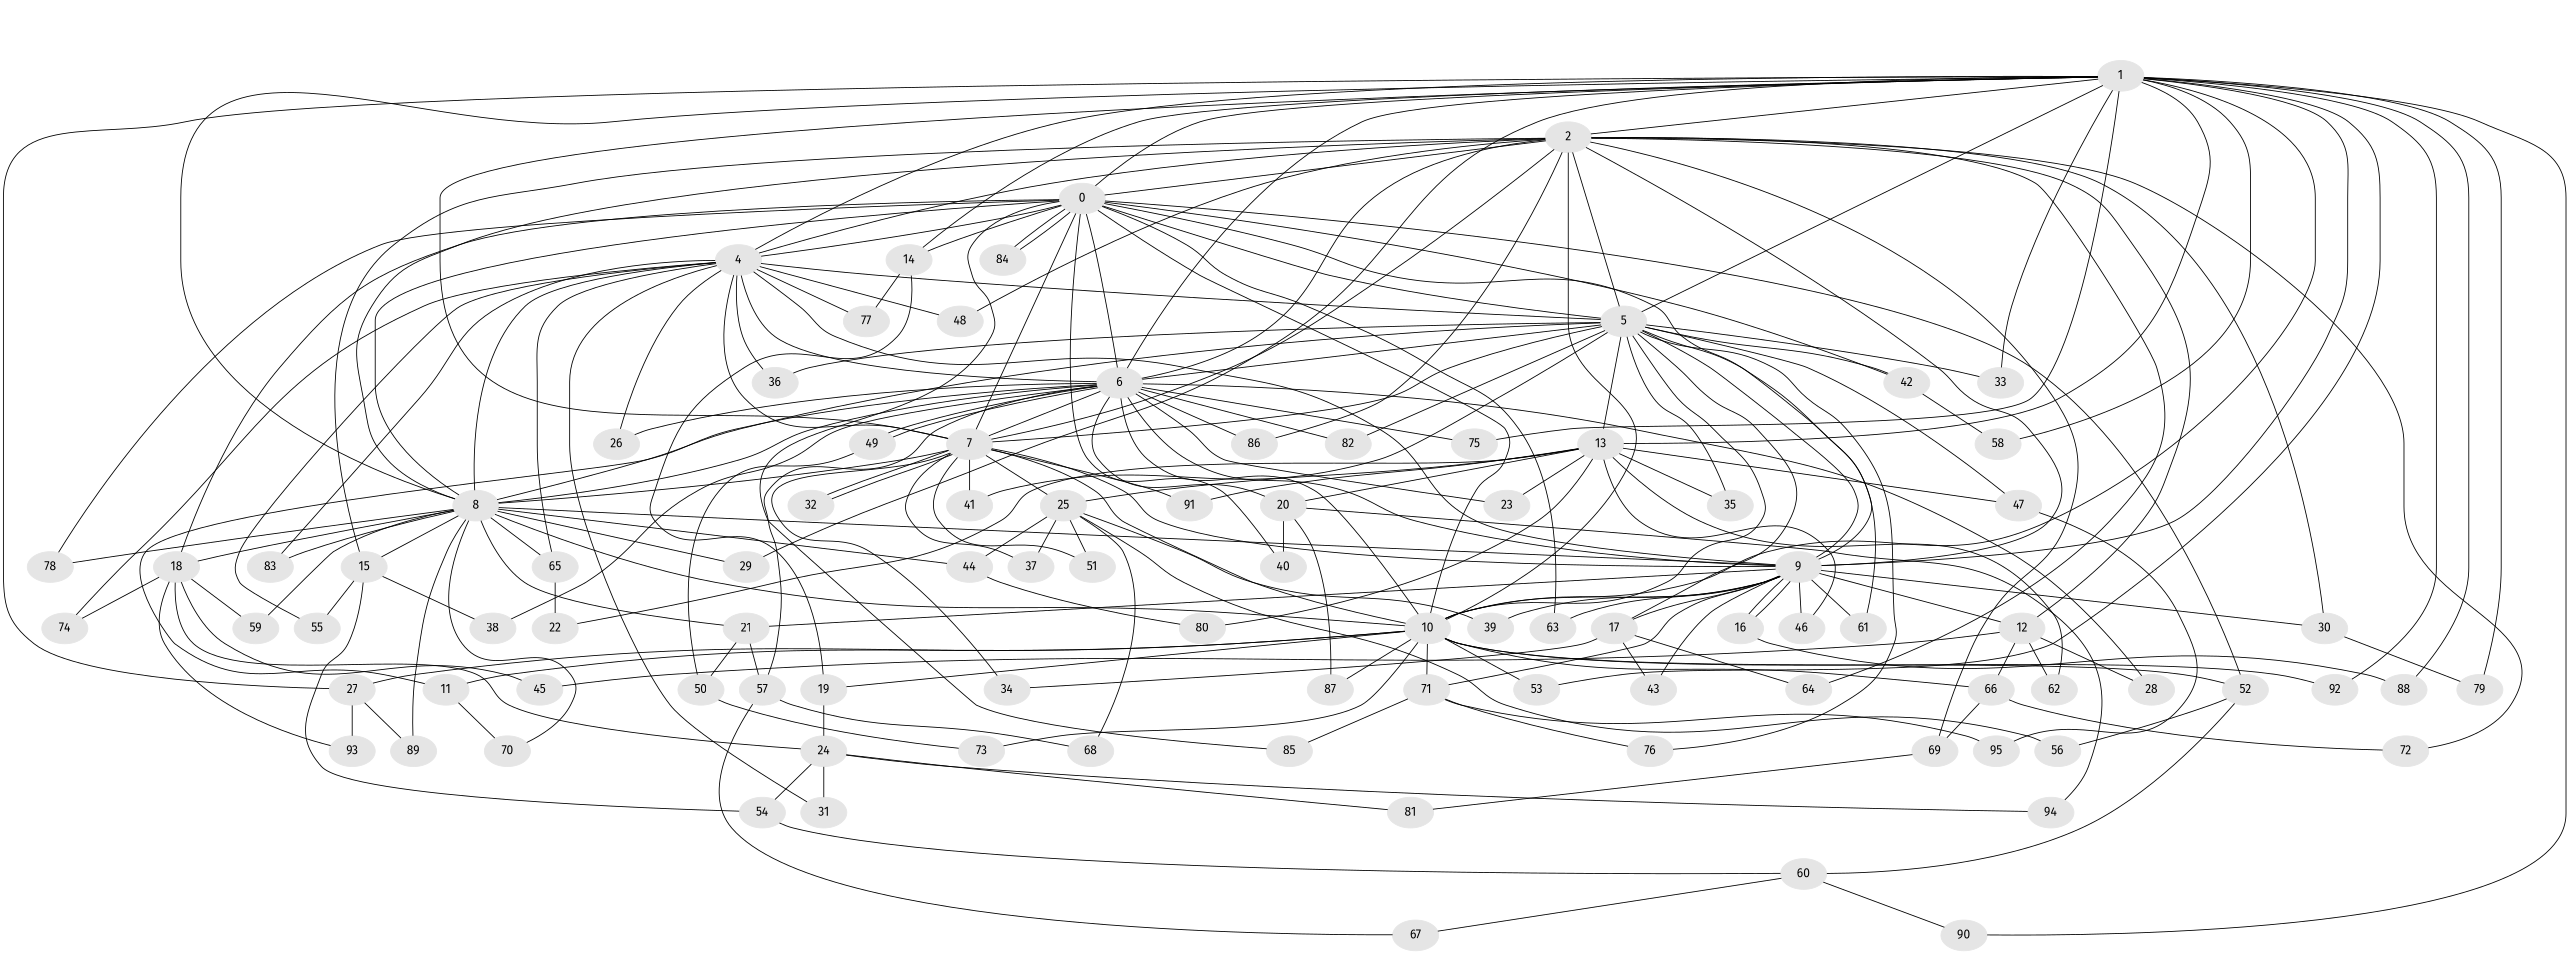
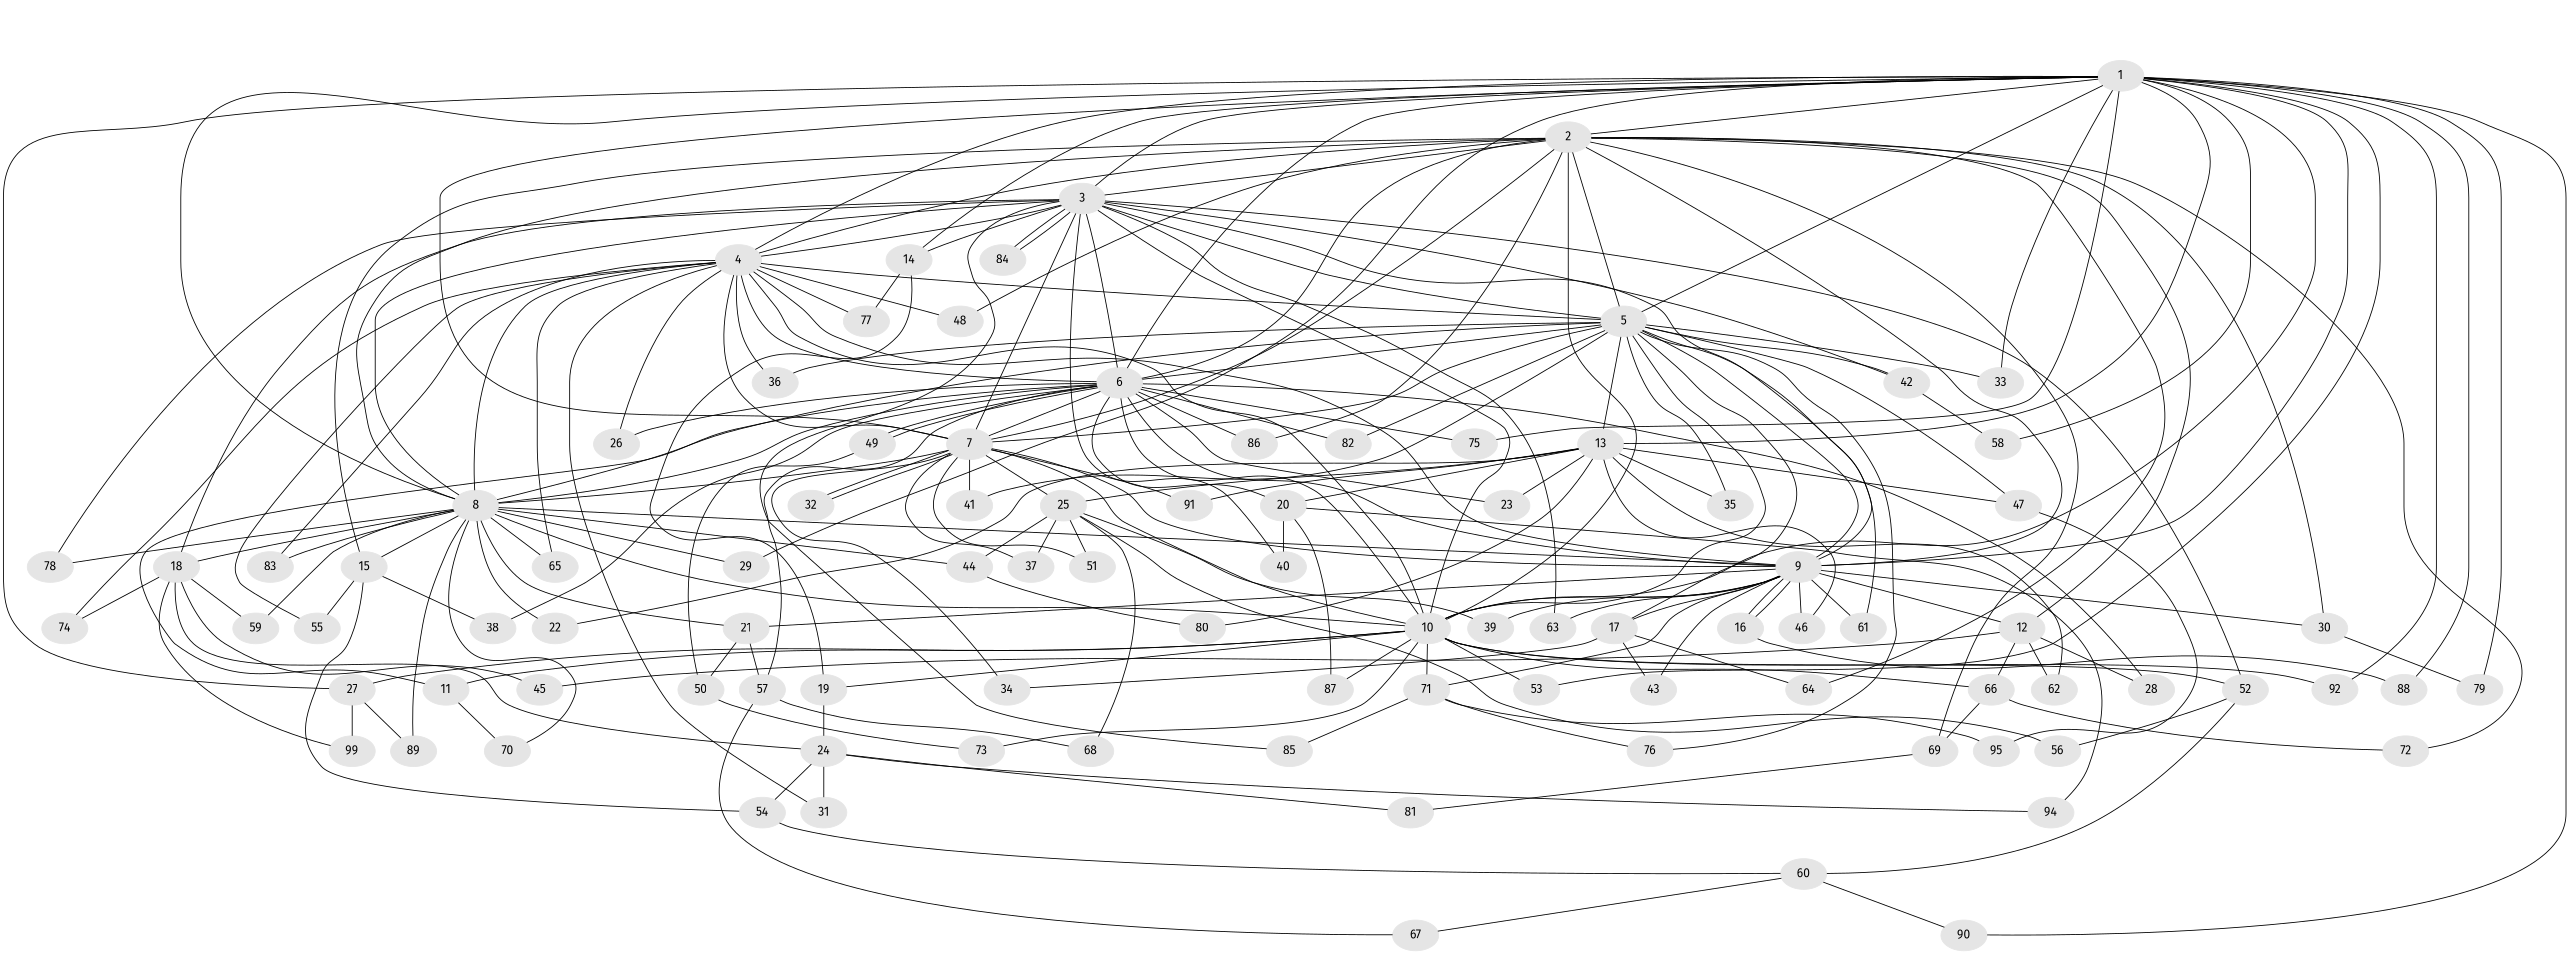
(1082, 199) -> (1082, 199)
none -> (1104, 353)
(555, 604) -> (494, 578)
(352, 751) -> (352, 751)
